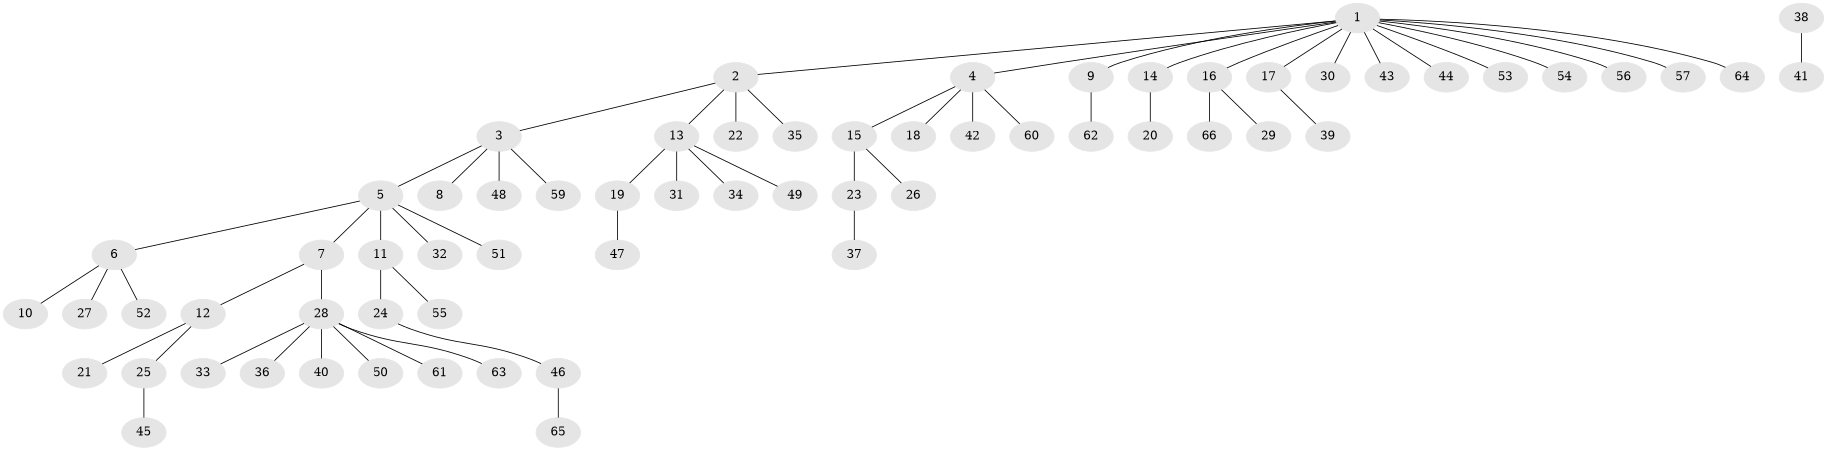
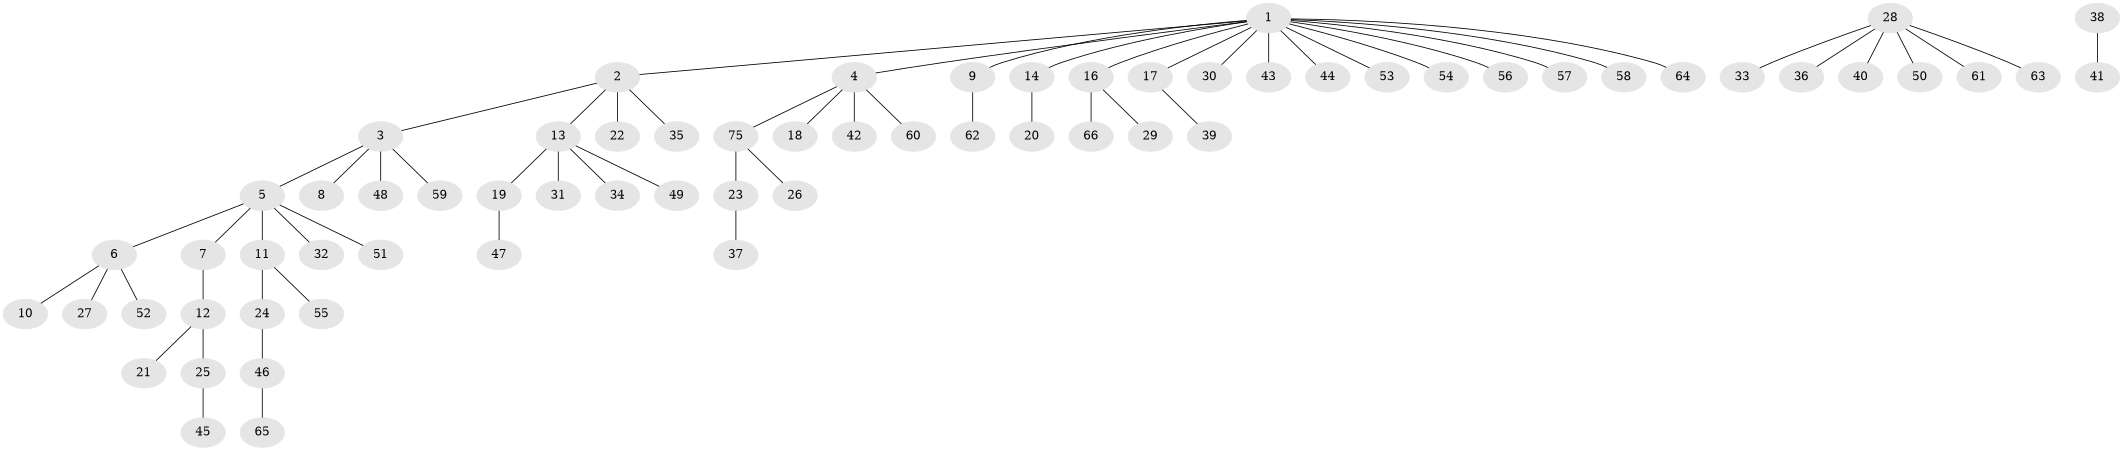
none -> (1624, 77)
(854, 136) -> (736, 136)
(321, 285) -> none
